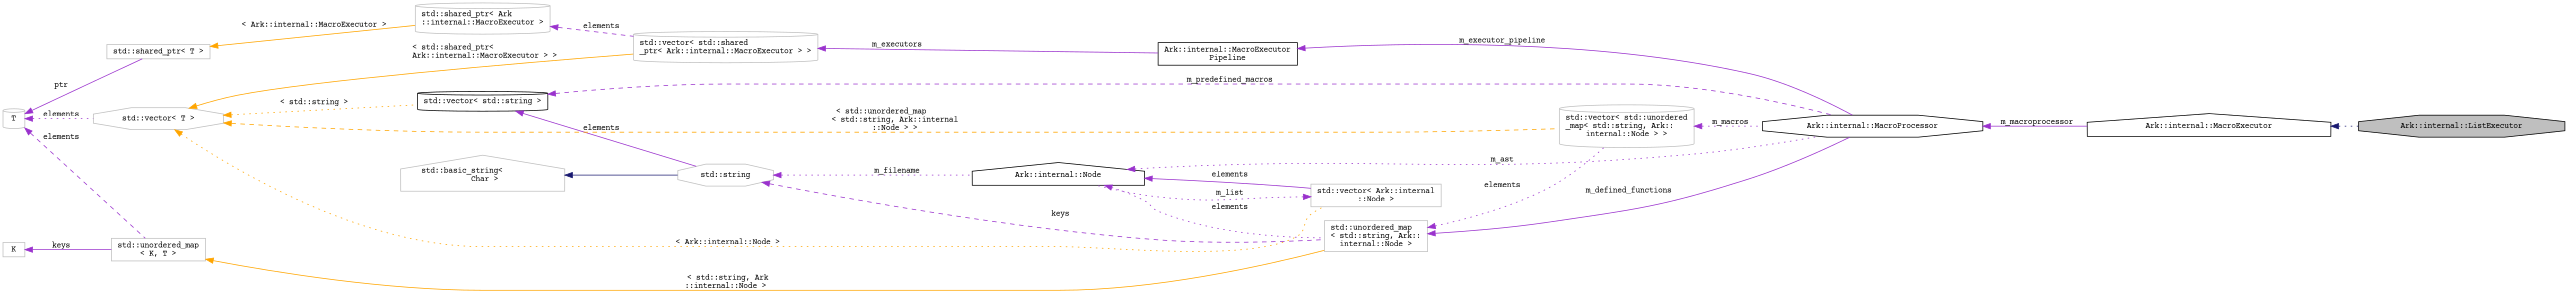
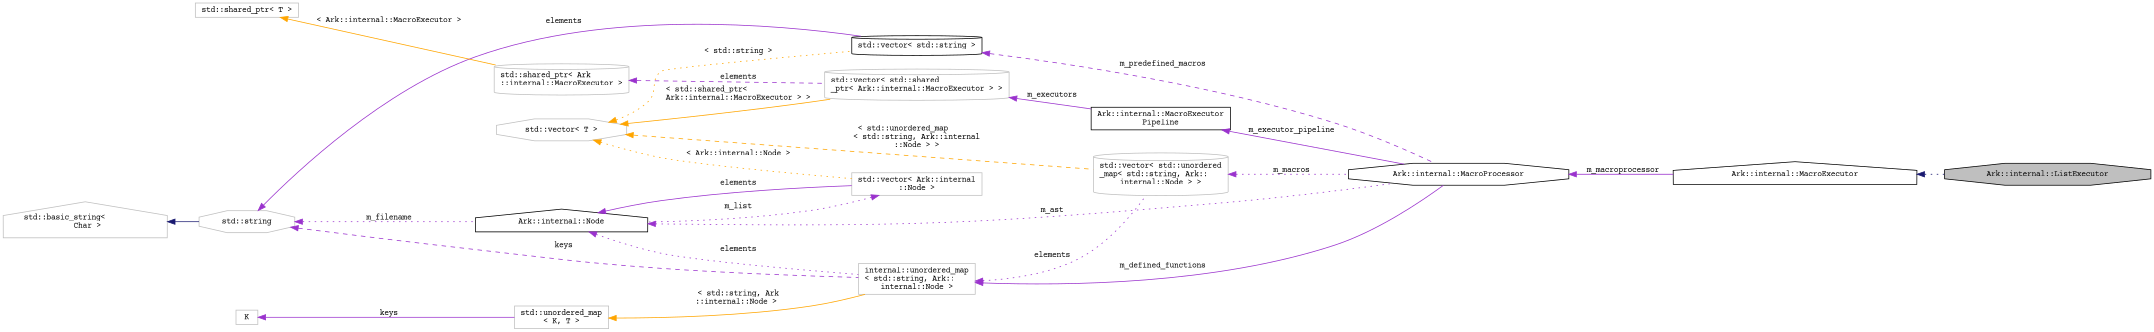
(14, 119) -> none
(610, 140) -> (537, 40)
(1376, 236) -> (917, 279)
